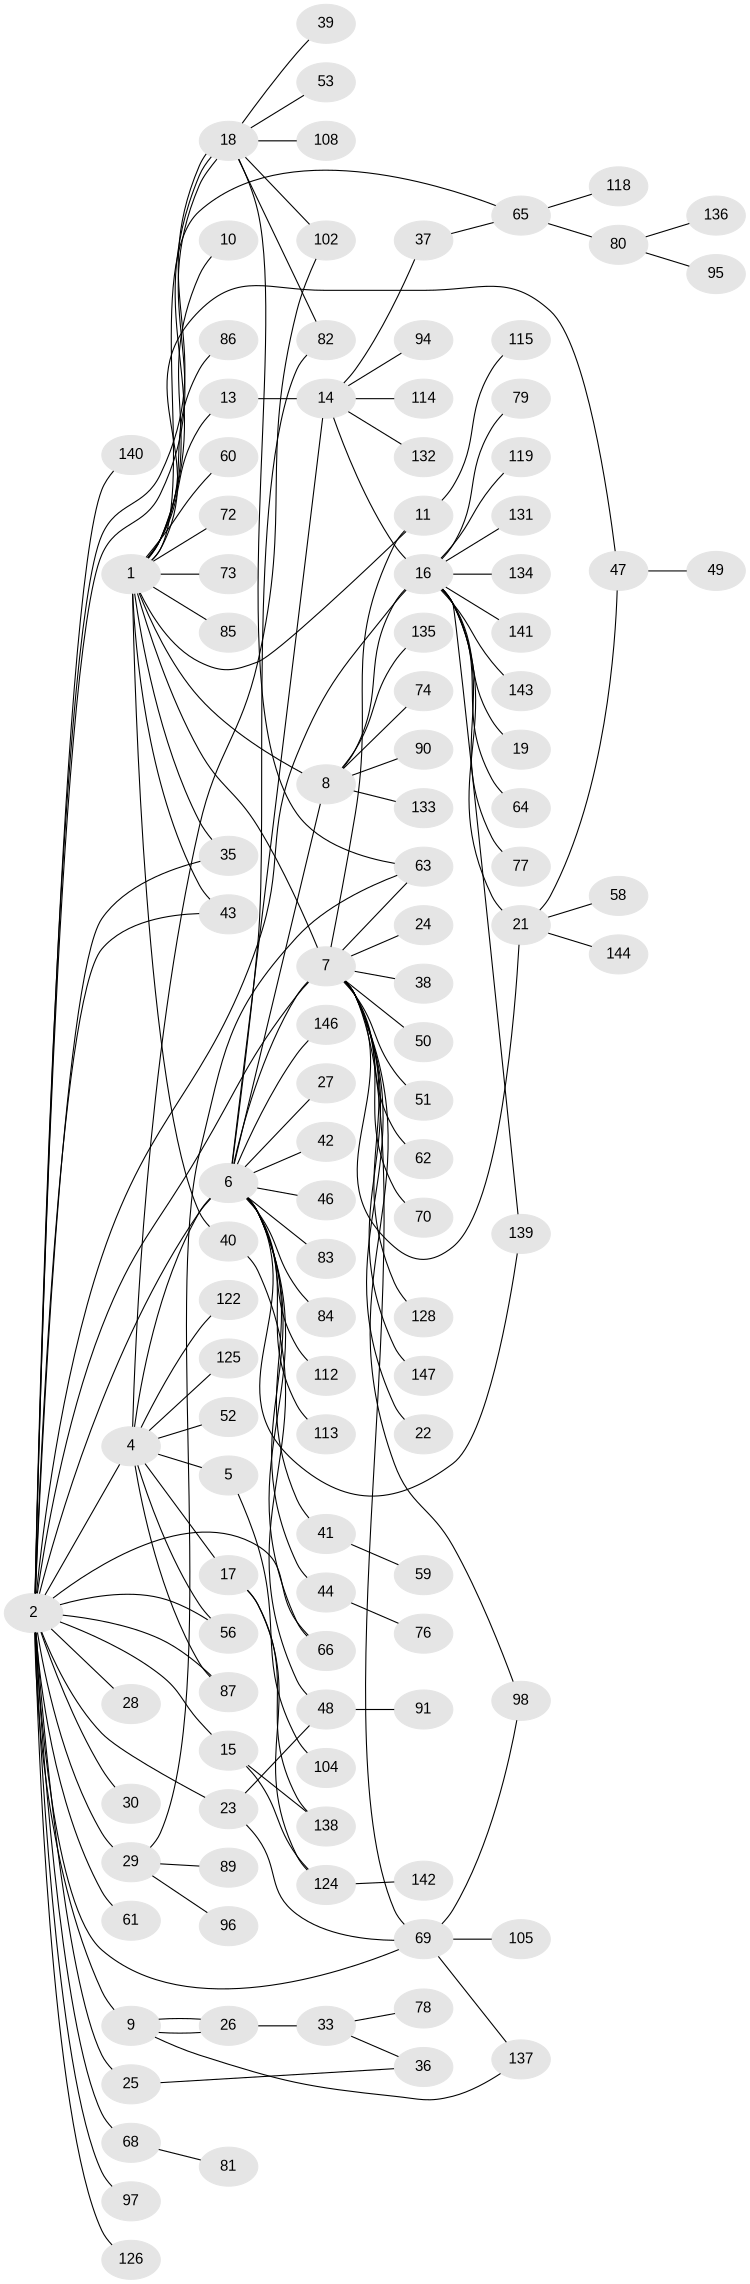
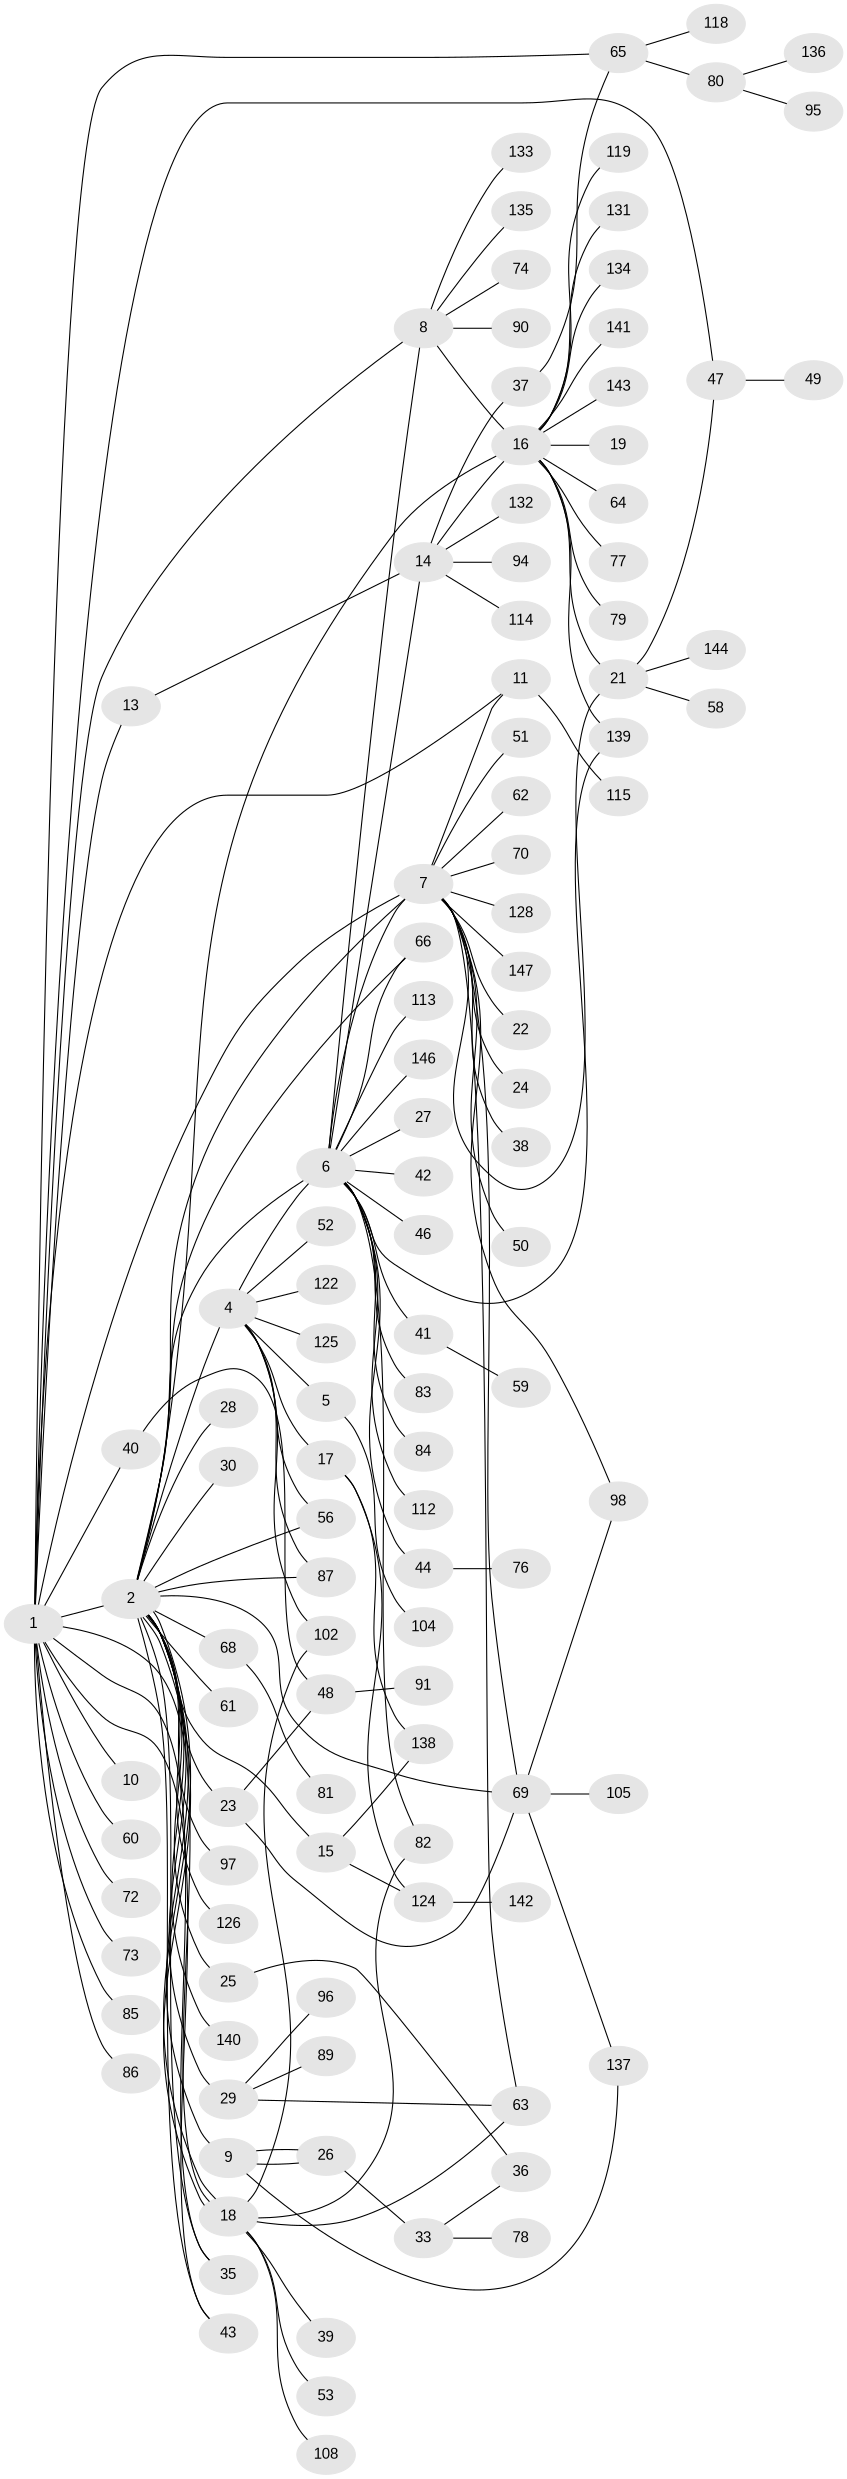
none -> (82, 1611)
